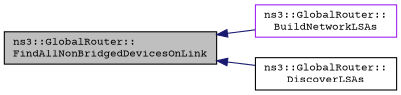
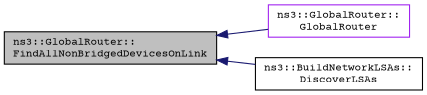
(326, 21) -> (339, 21)
(326, 74) -> (339, 74)
